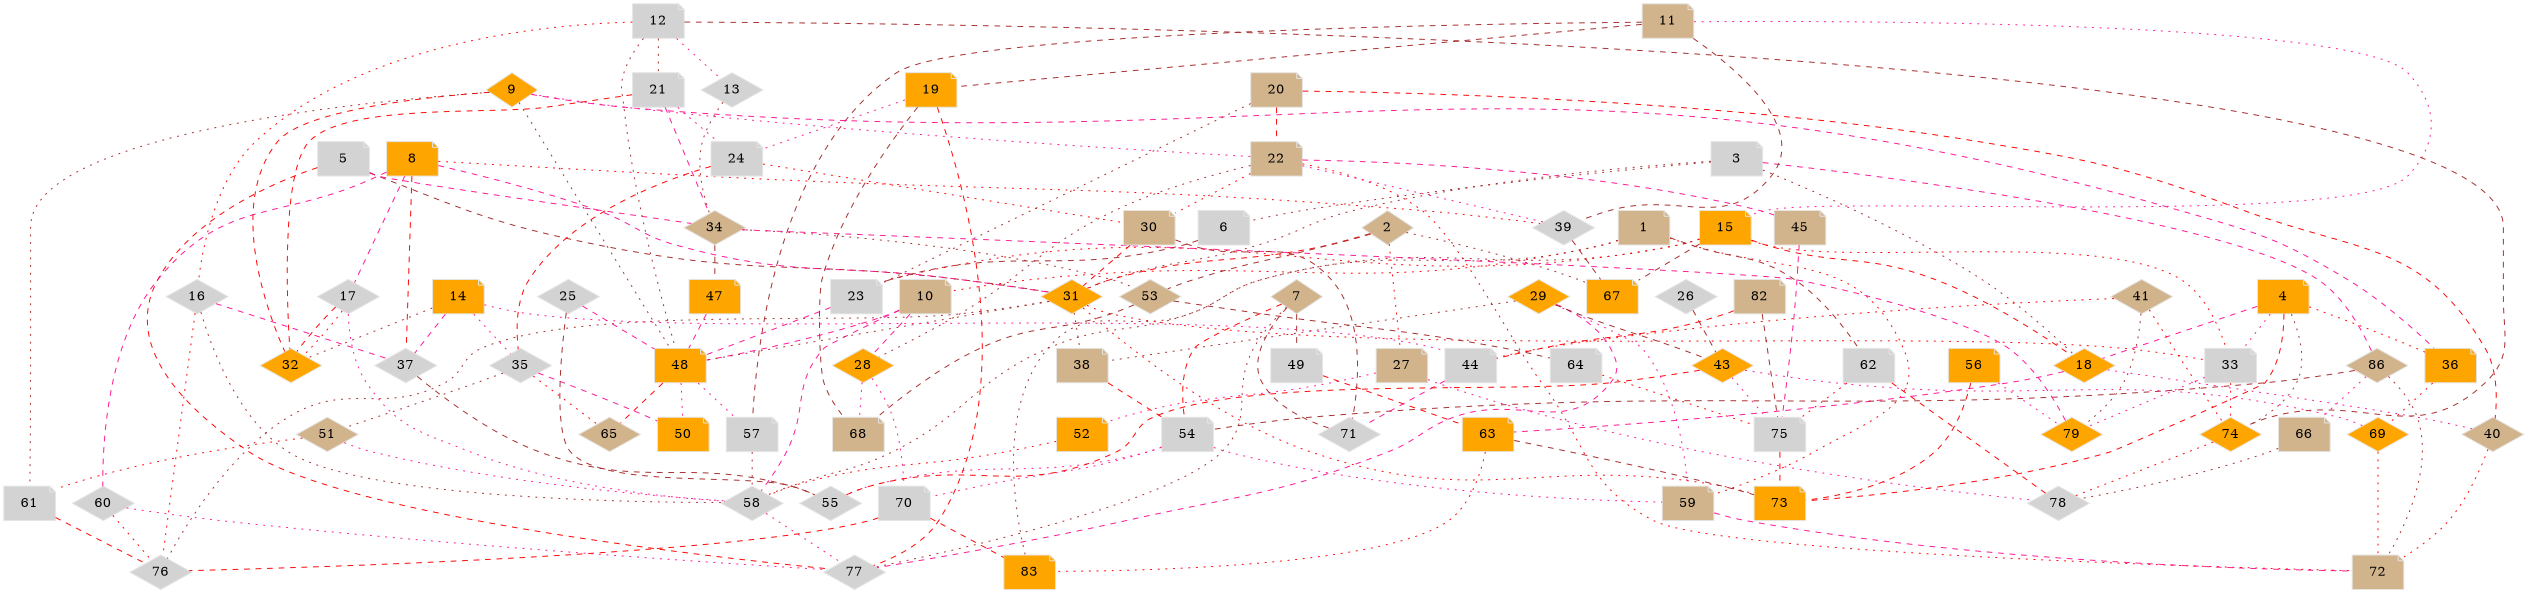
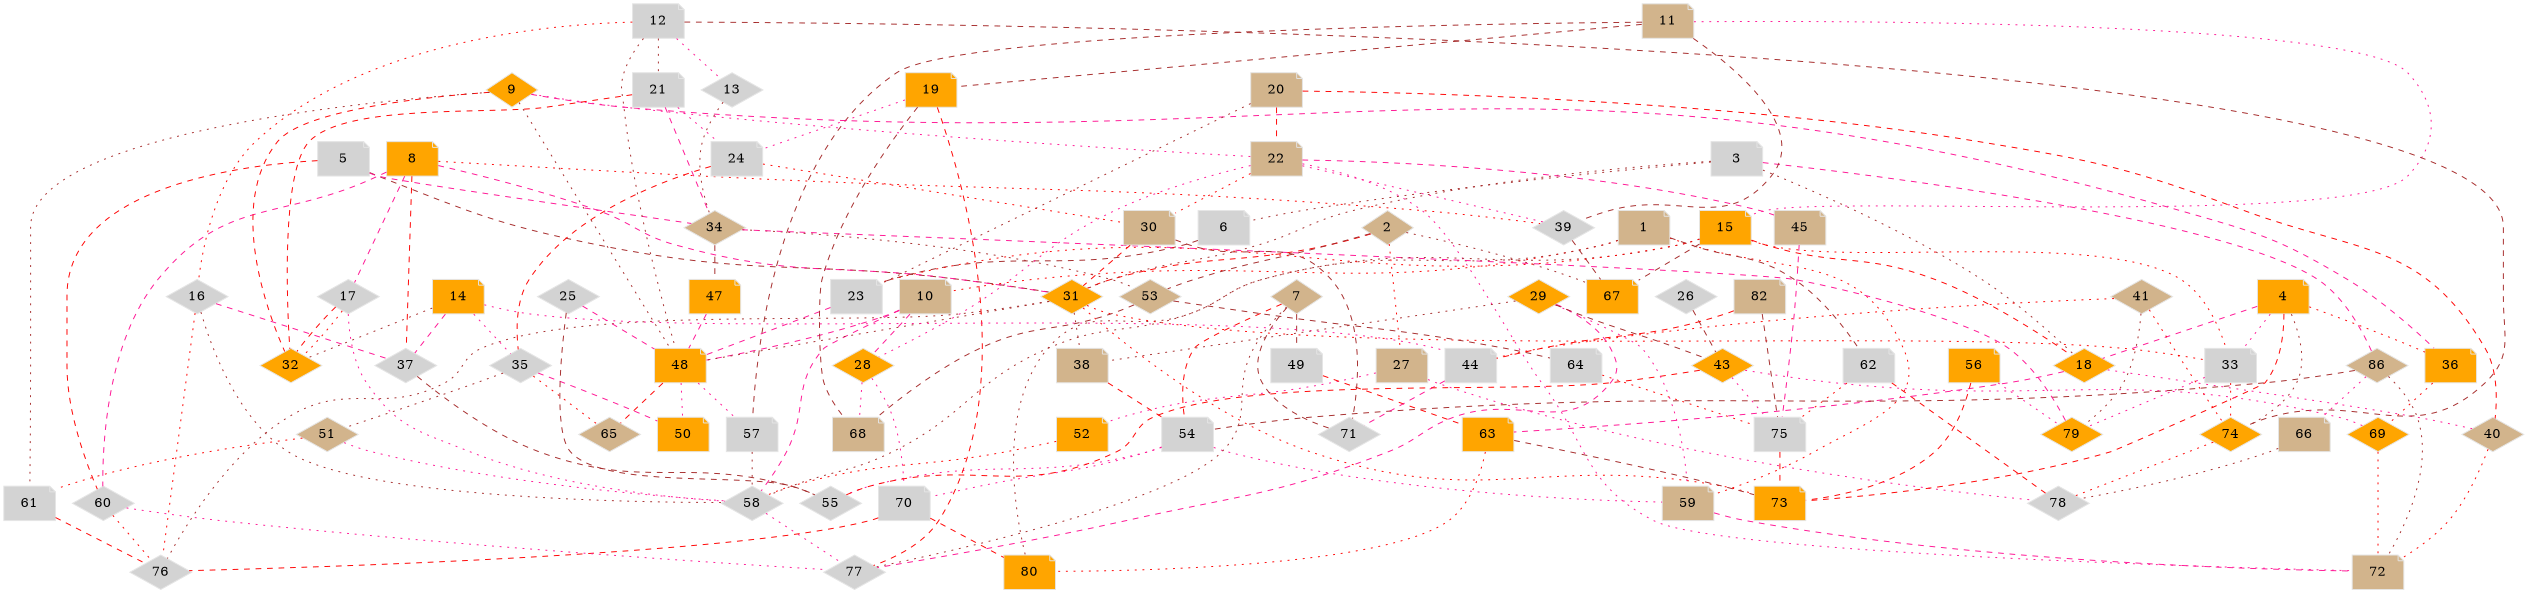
(1074, 233) -> (1074, 233)
(333, 486) -> (85, 244)
(1742, 538) -> (1742, 538)
(1030, 572) -> (1030, 572)
